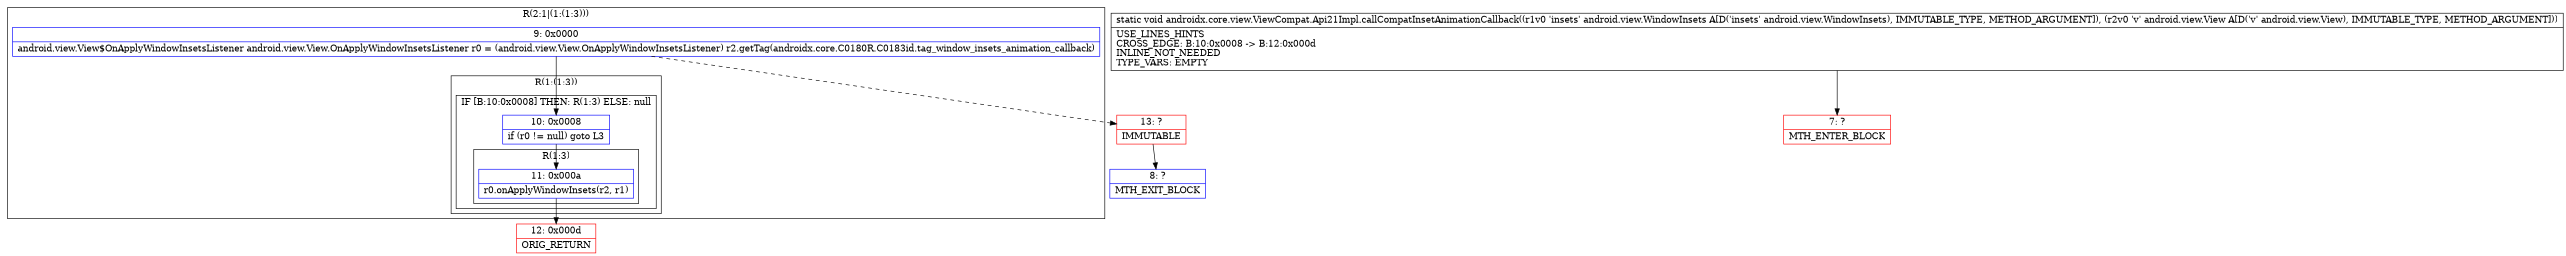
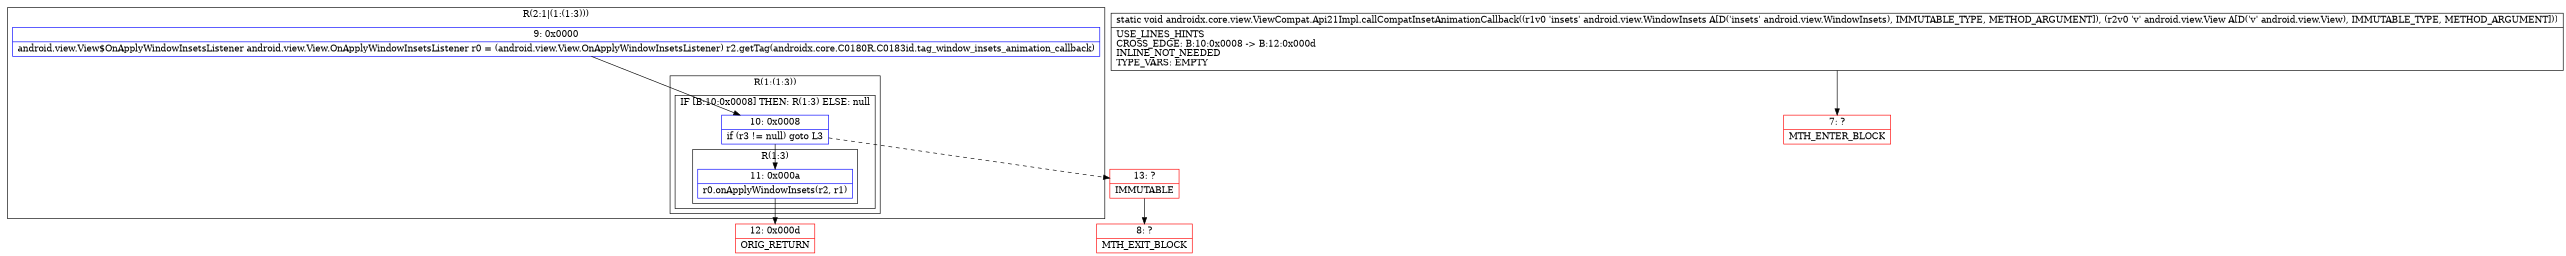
(881, 90) -> (966, 158)
(556, 137) -> (775, 137)
(1158, 184) -> (1144, 238)
